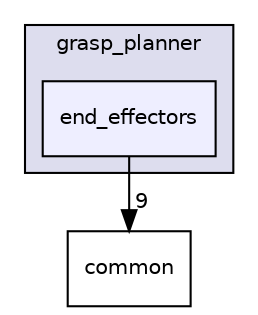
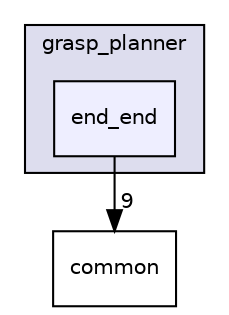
(129, 119) -> (115, 119)
